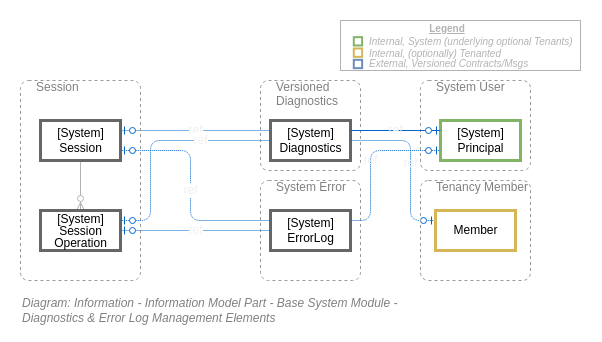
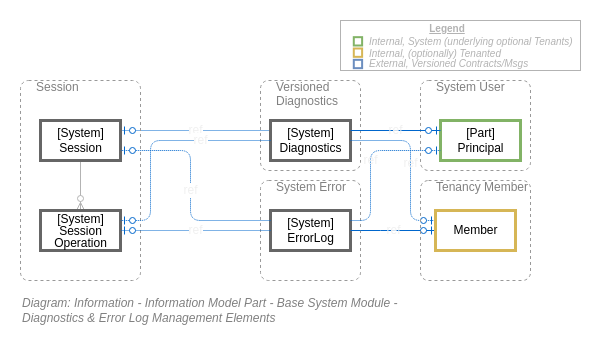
(481, 141) -> (481, 141)
none -> (393, 231)
